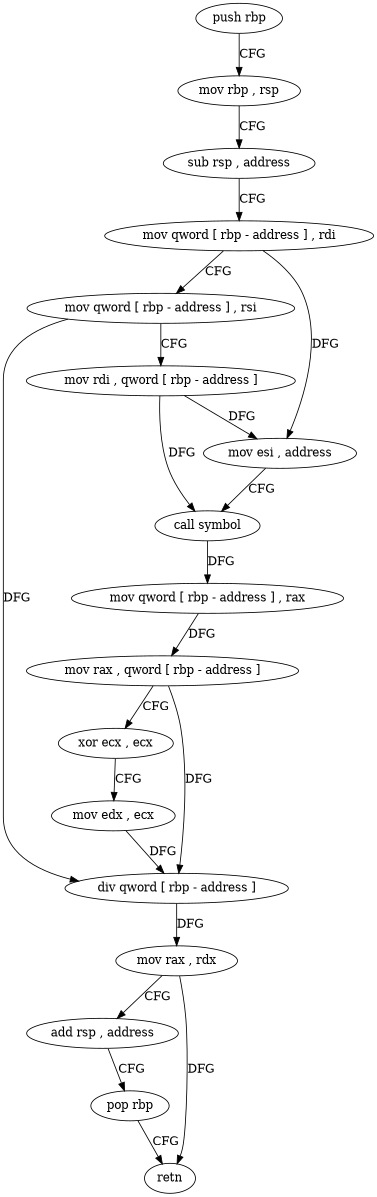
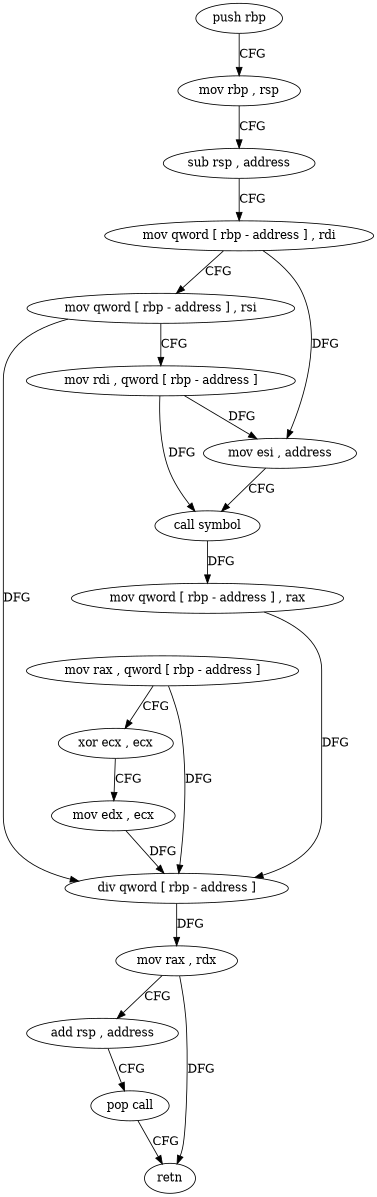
(187, 631) -> (322, 744)
(130, 1106) -> (130, 1106)
